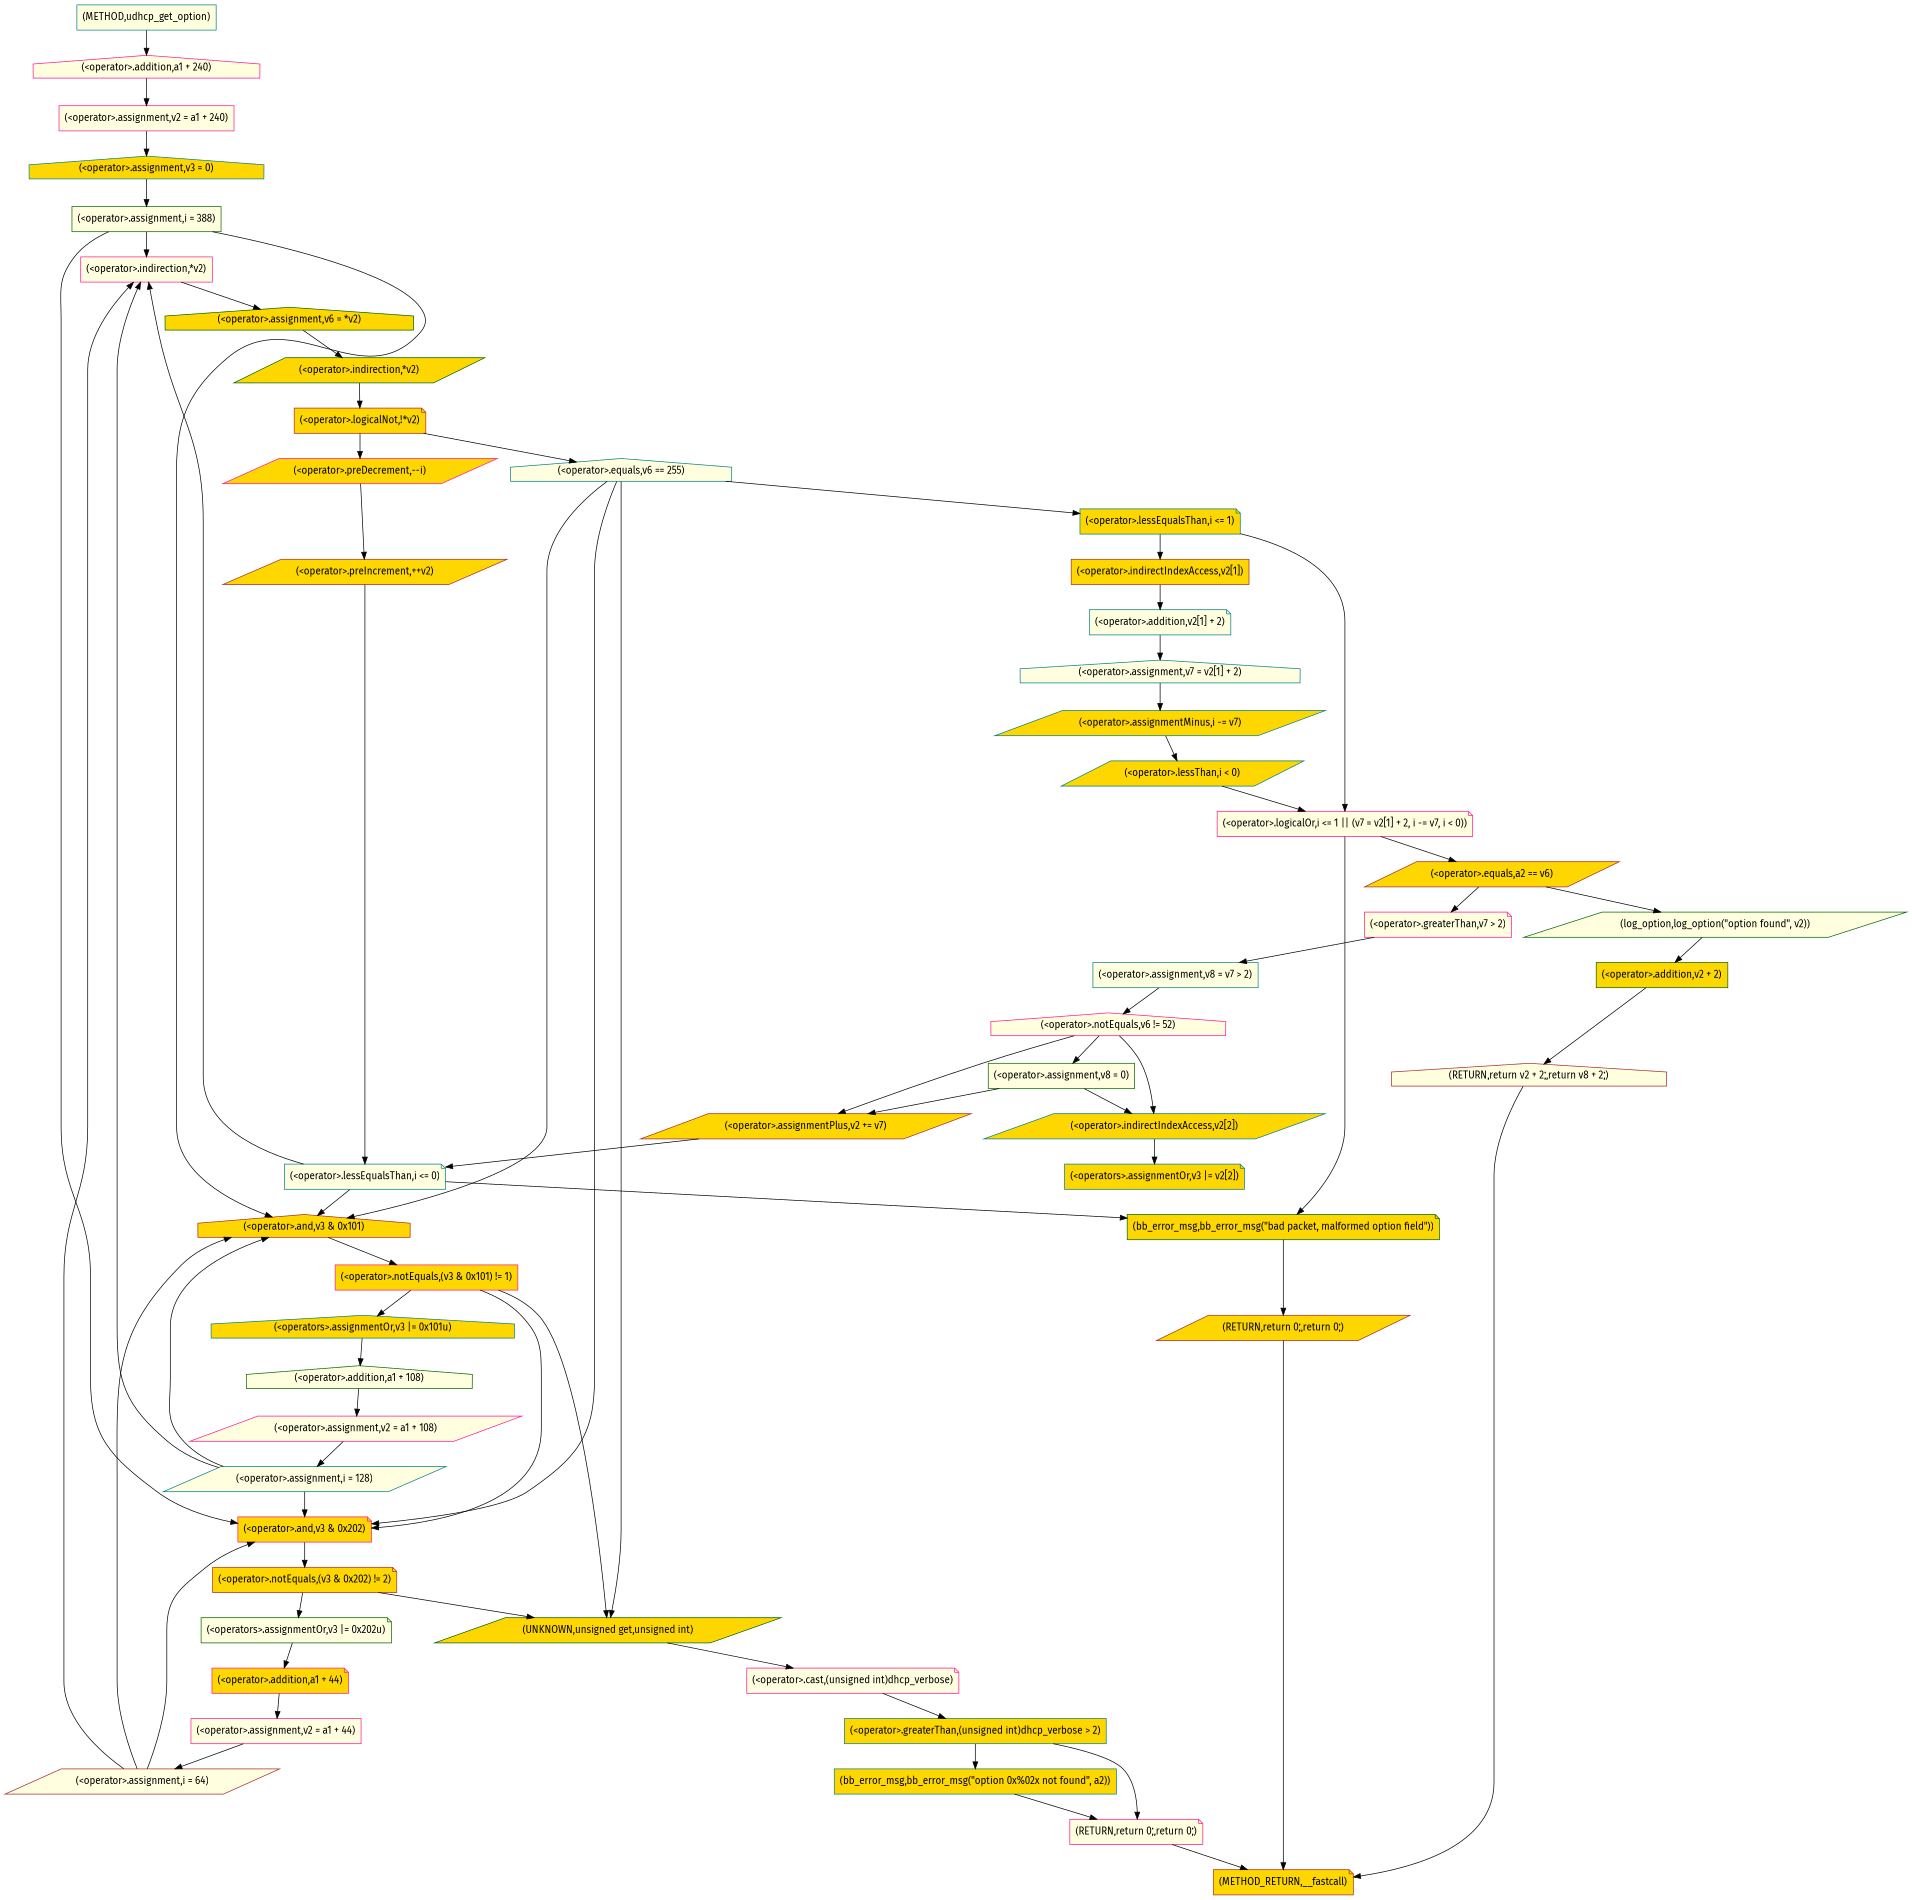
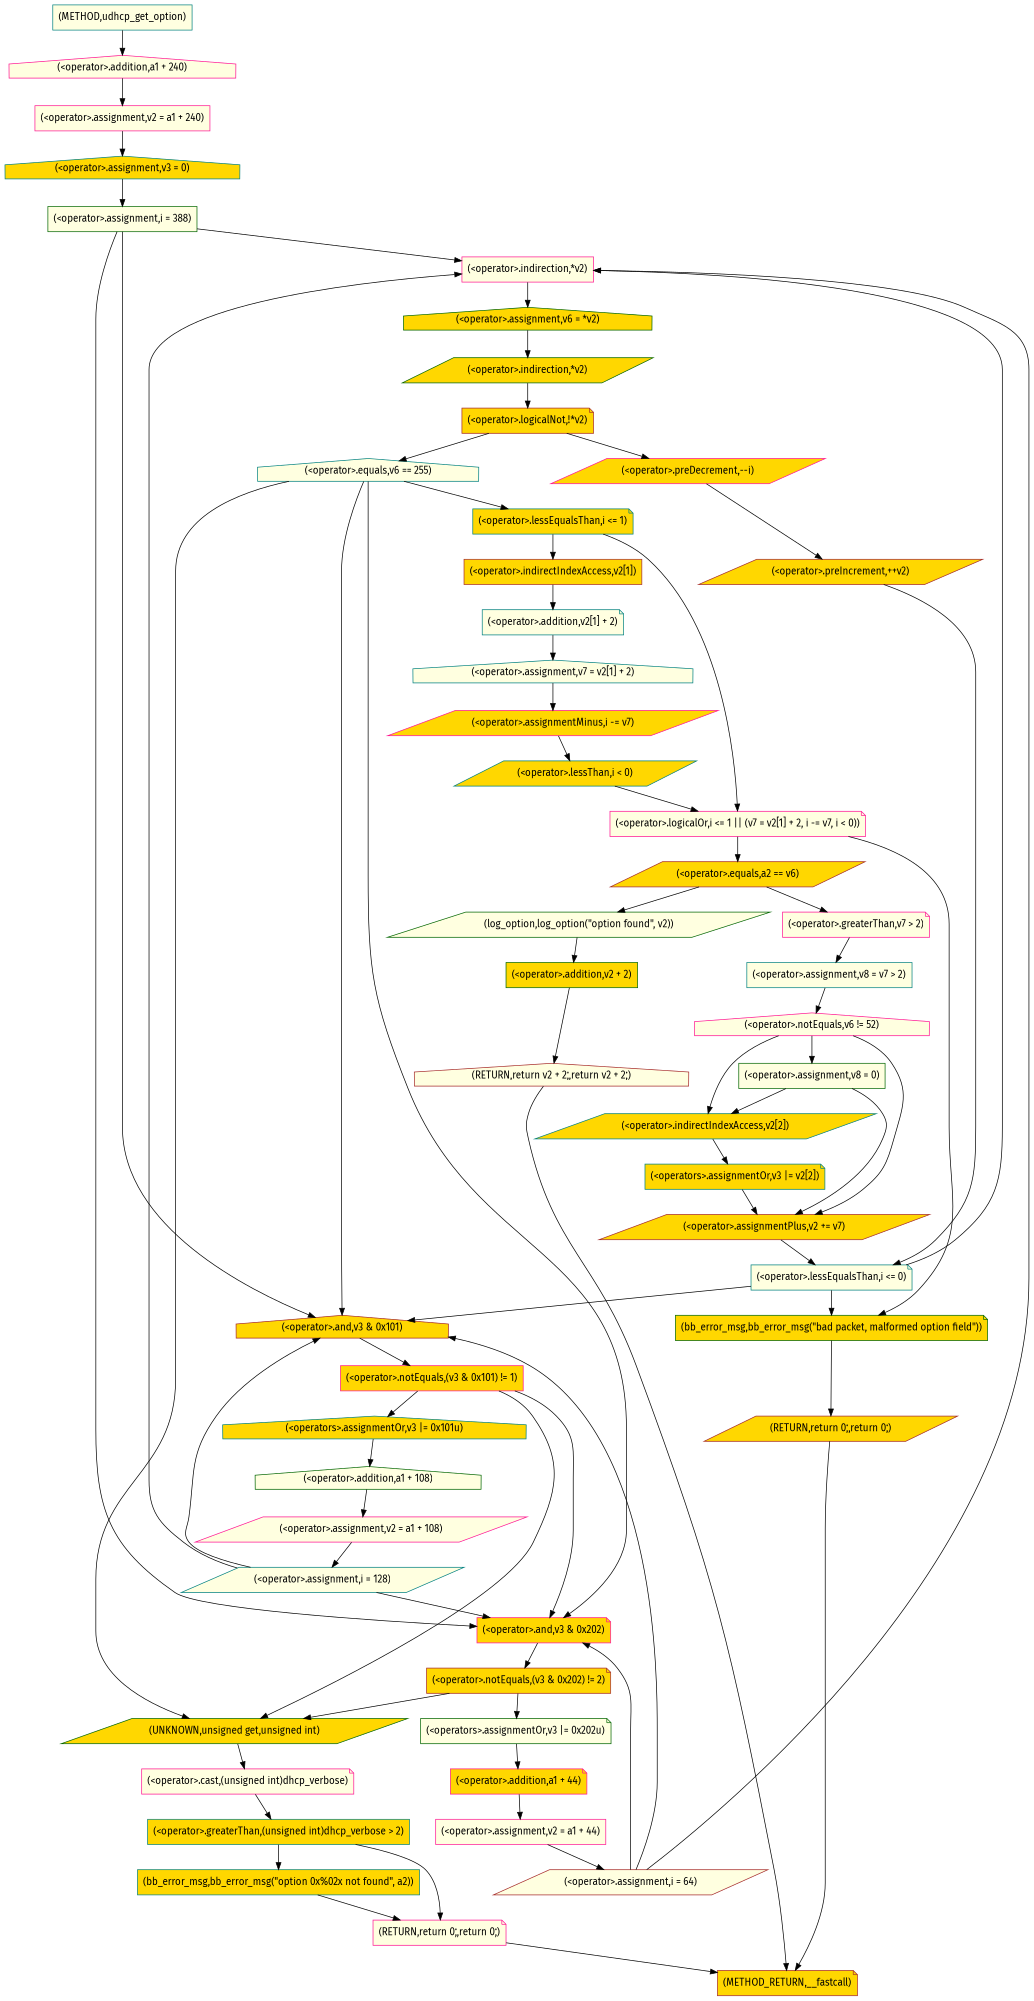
(1160, 723) -> (553, 723)
(1529, 1076) -> (552, 1076)
none -> (748, 1199)
